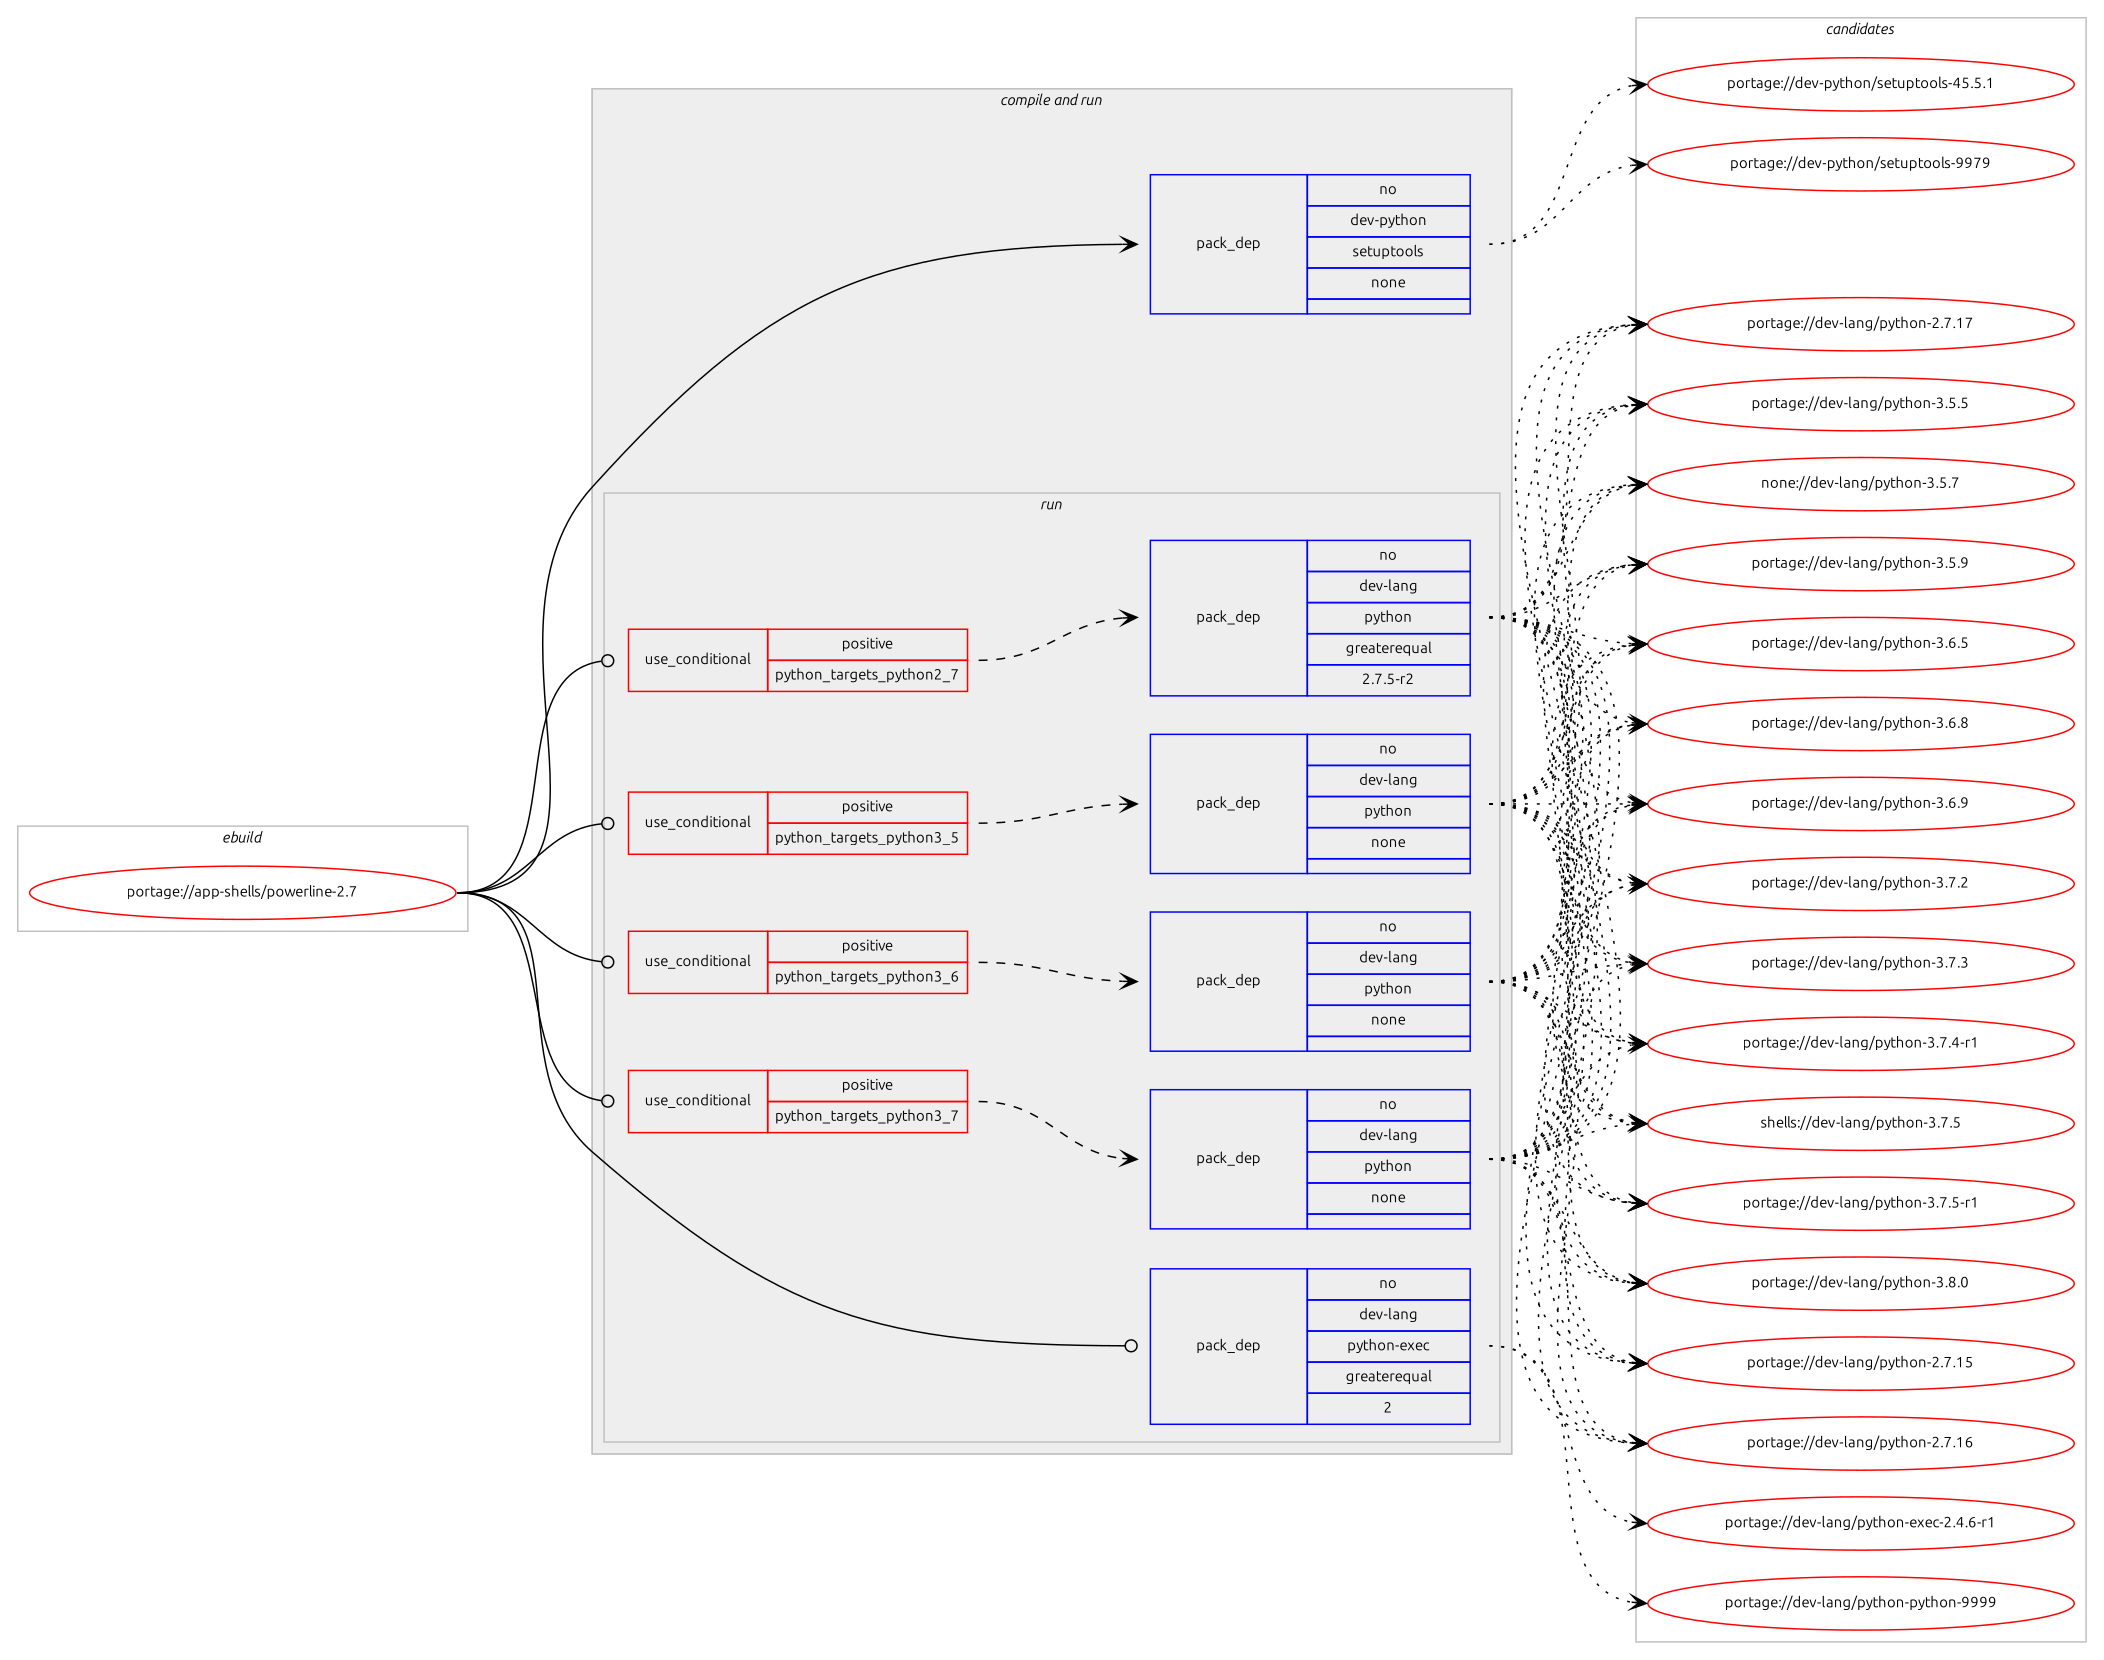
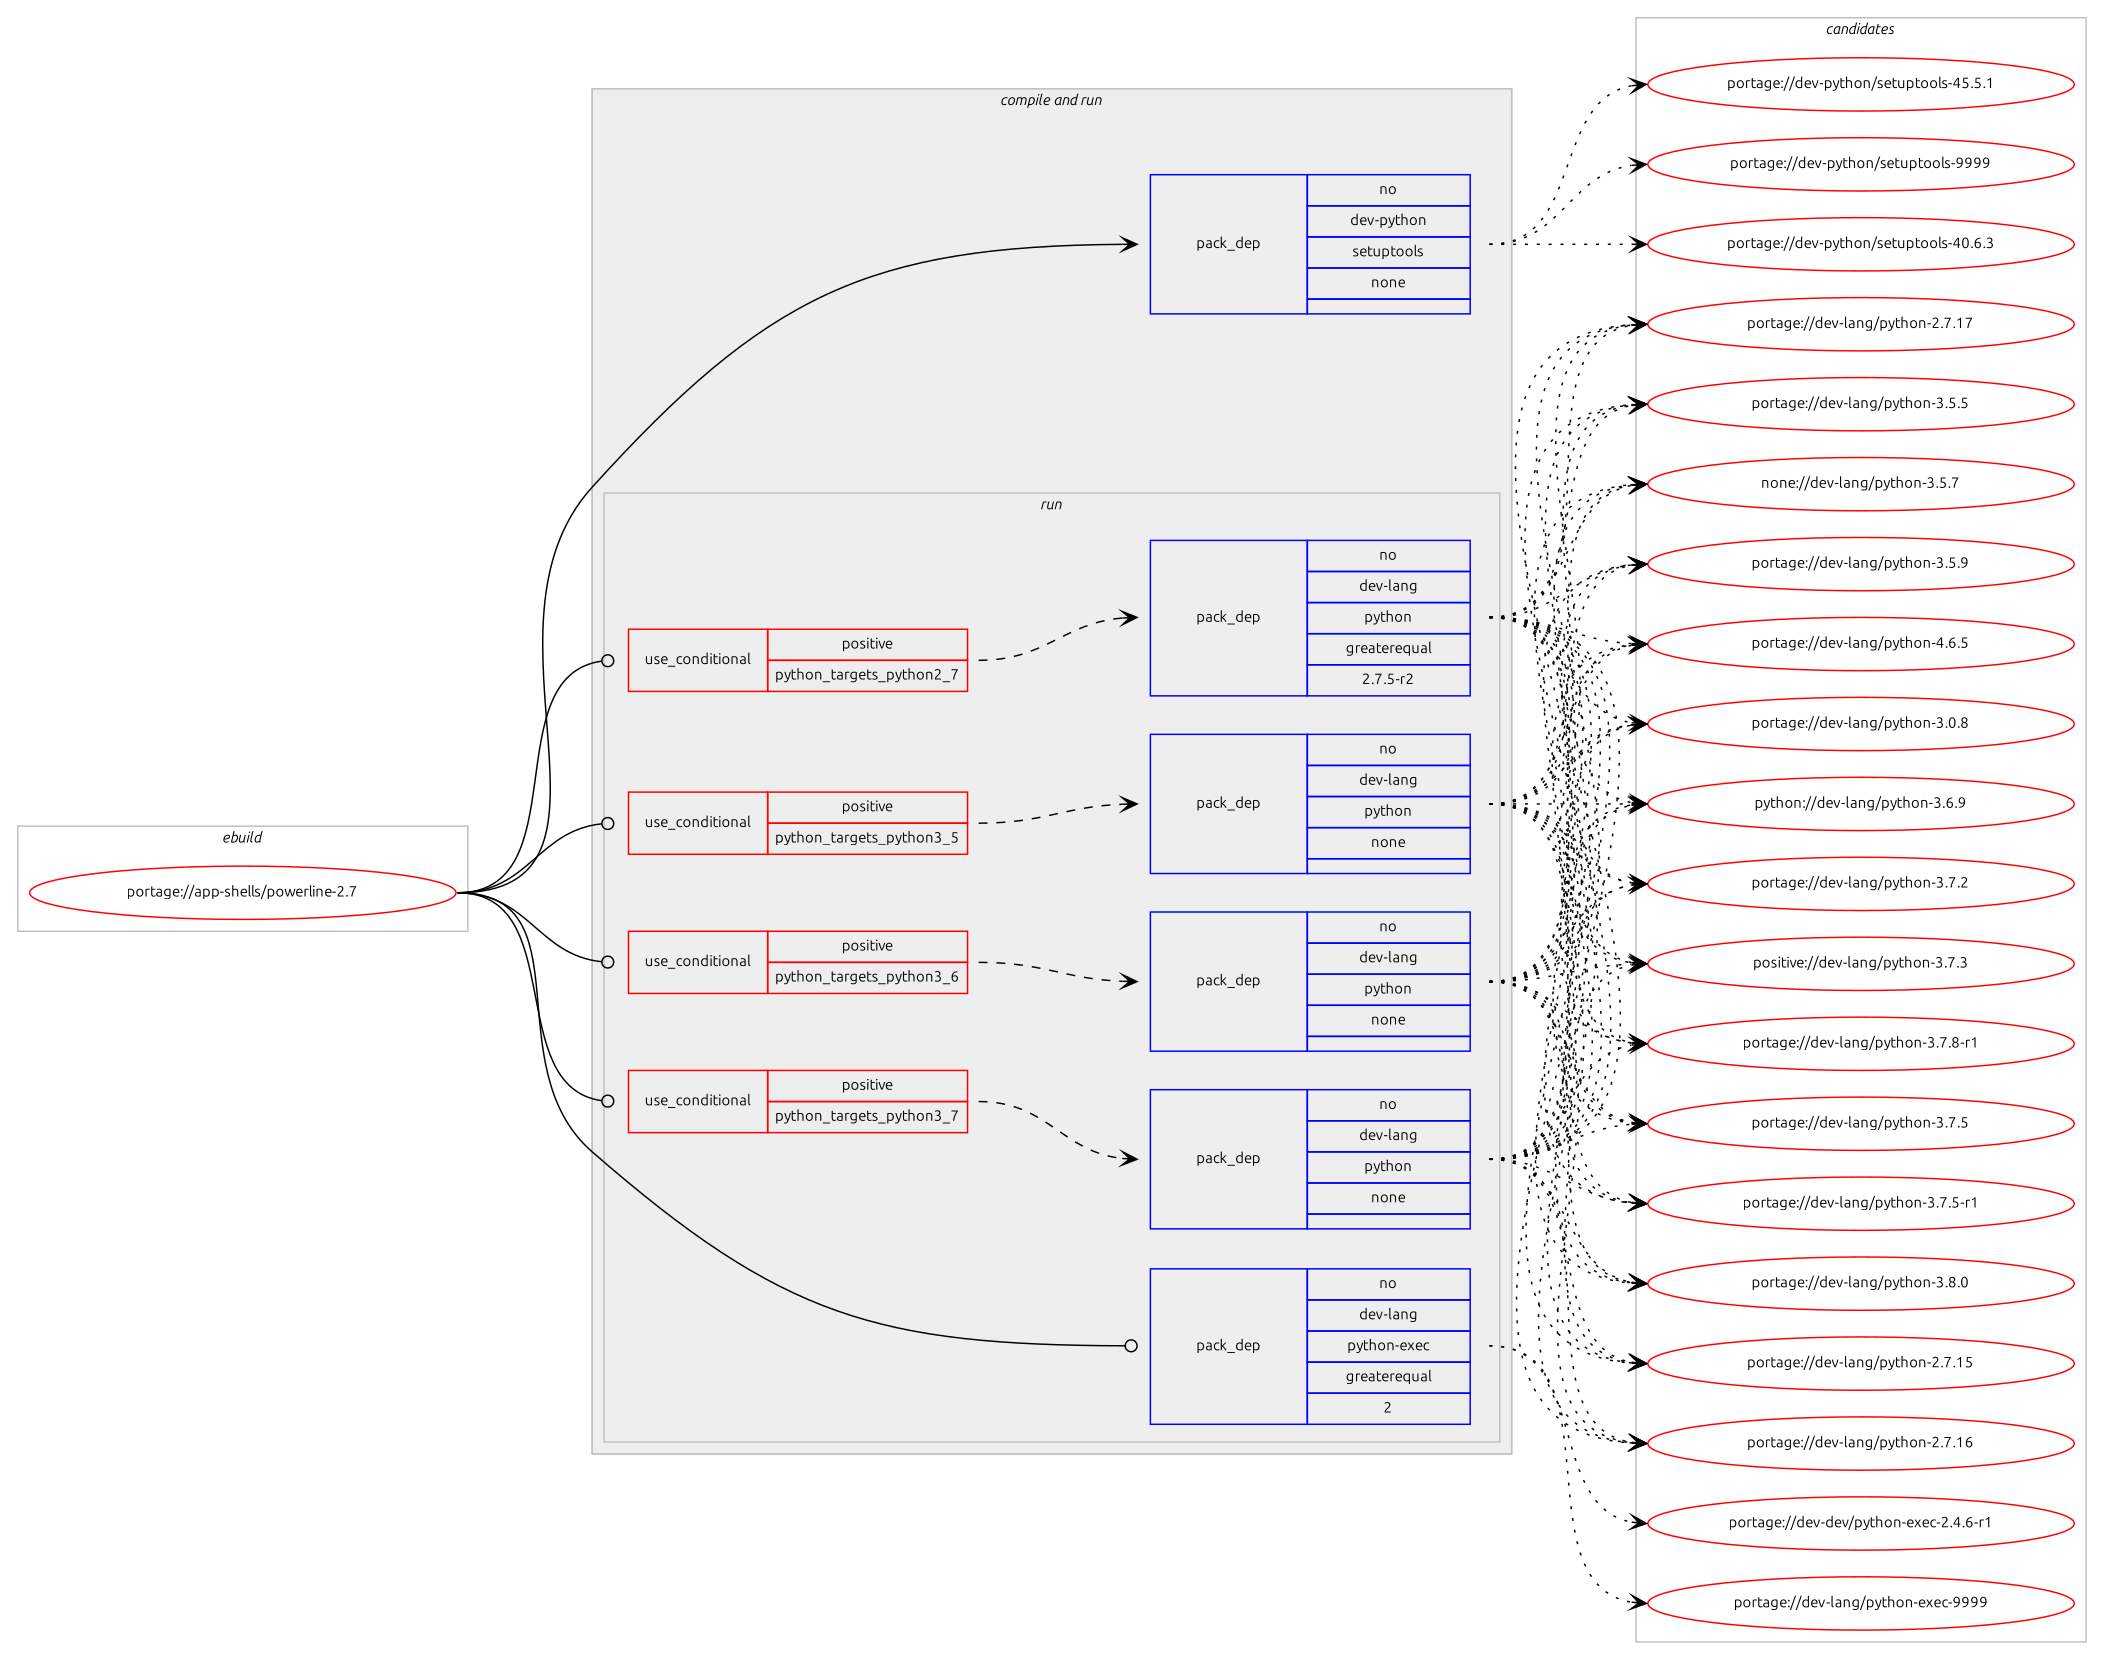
(1861, 164) -> (1861, 164)
none -> (1861, 244)
(1861, 644) -> (1861, 644)
(1861, 724) -> (1861, 724)
(1861, 804) -> (1861, 804)
(1861, 964) -> (1861, 964)
(1861, 1044) -> (1861, 1044)
(1861, 1124) -> (1861, 1124)
(1861, 1523) -> (1861, 1523)
(1861, 1603) -> (1861, 1603)
